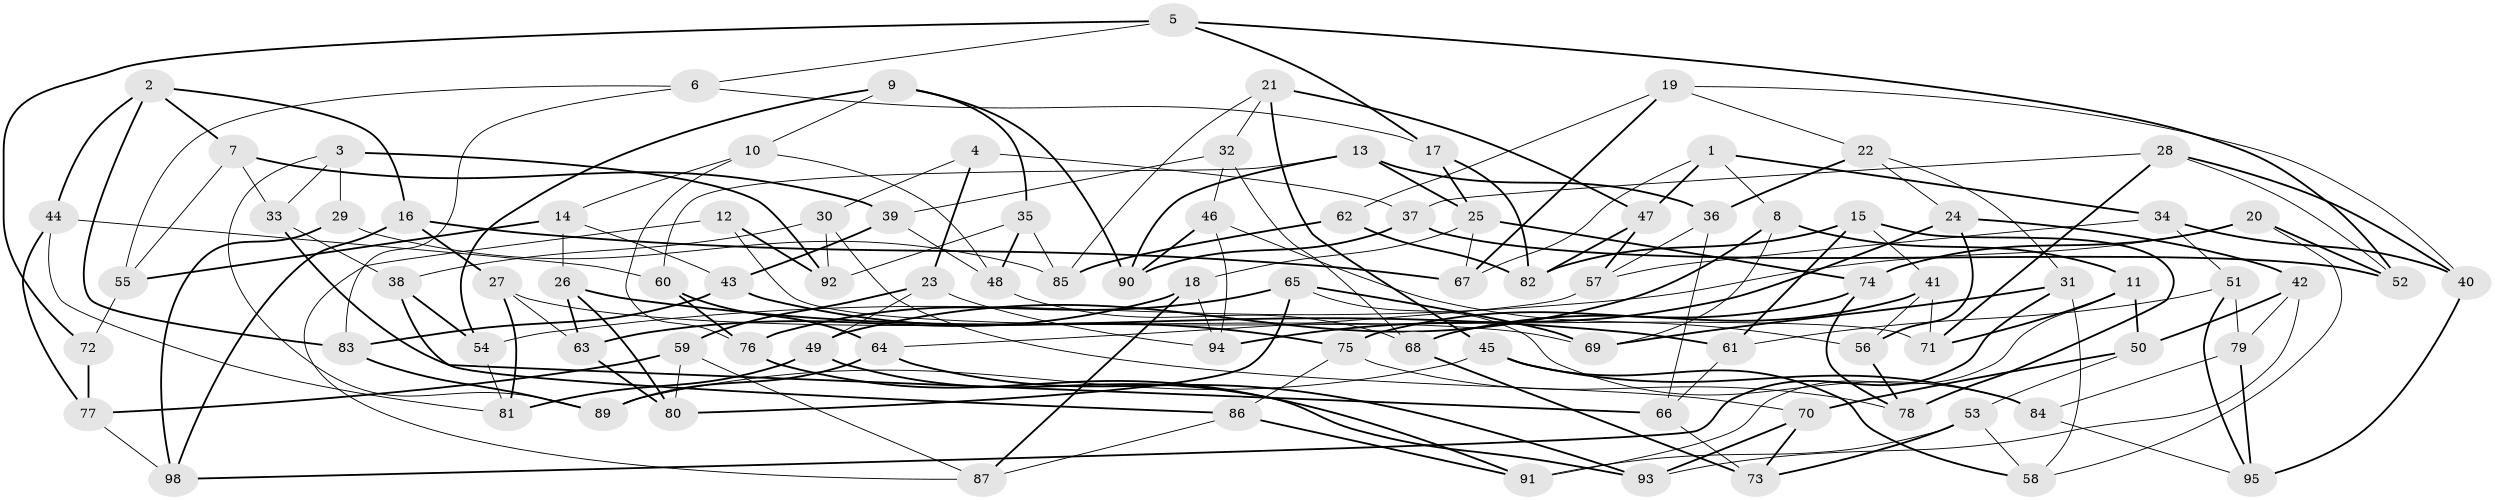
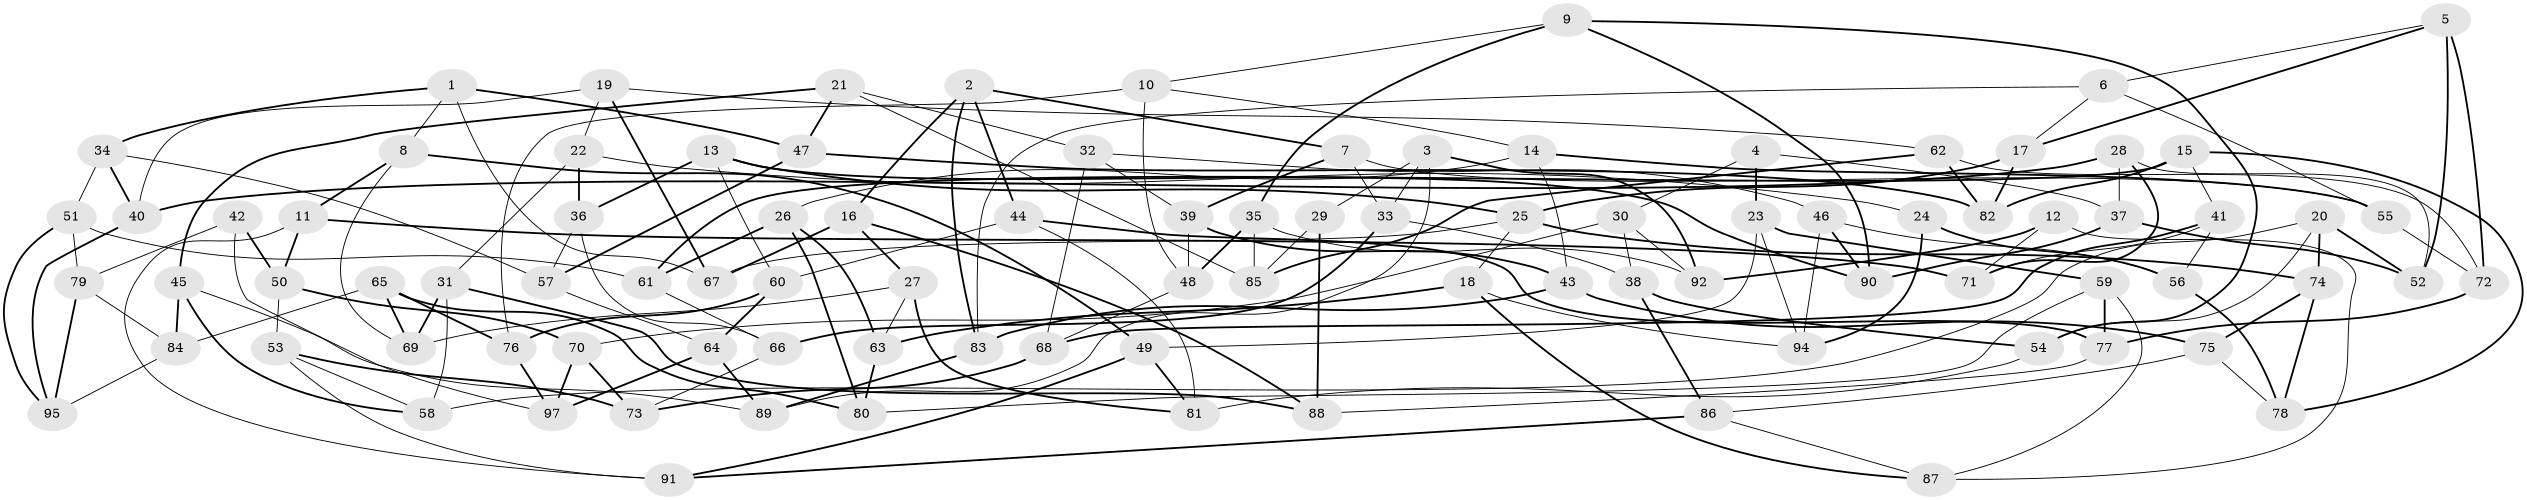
none -> (2359, 184)
(2132, 237) -> none
(173, 480) -> (1317, 414)
(1646, 480) -> (553, 414)
